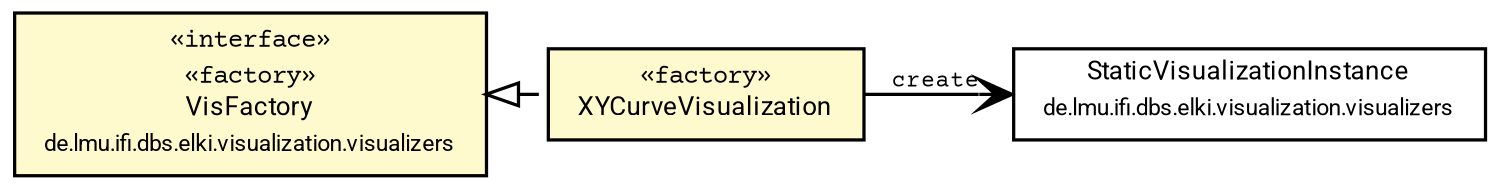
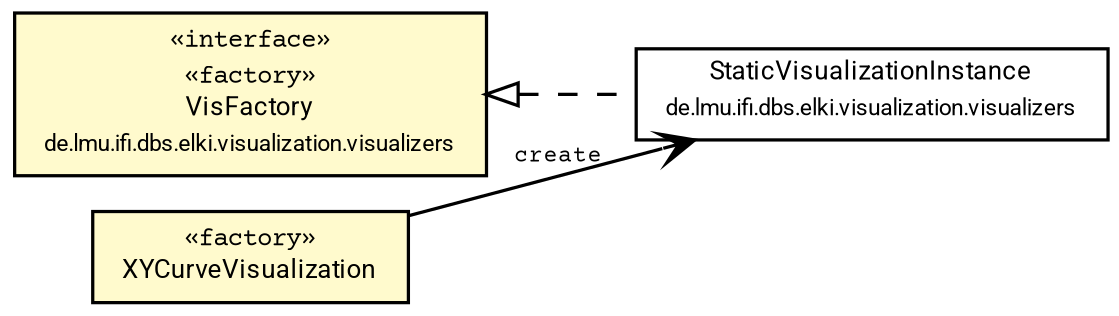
(533, 94) -> (576, 94)
